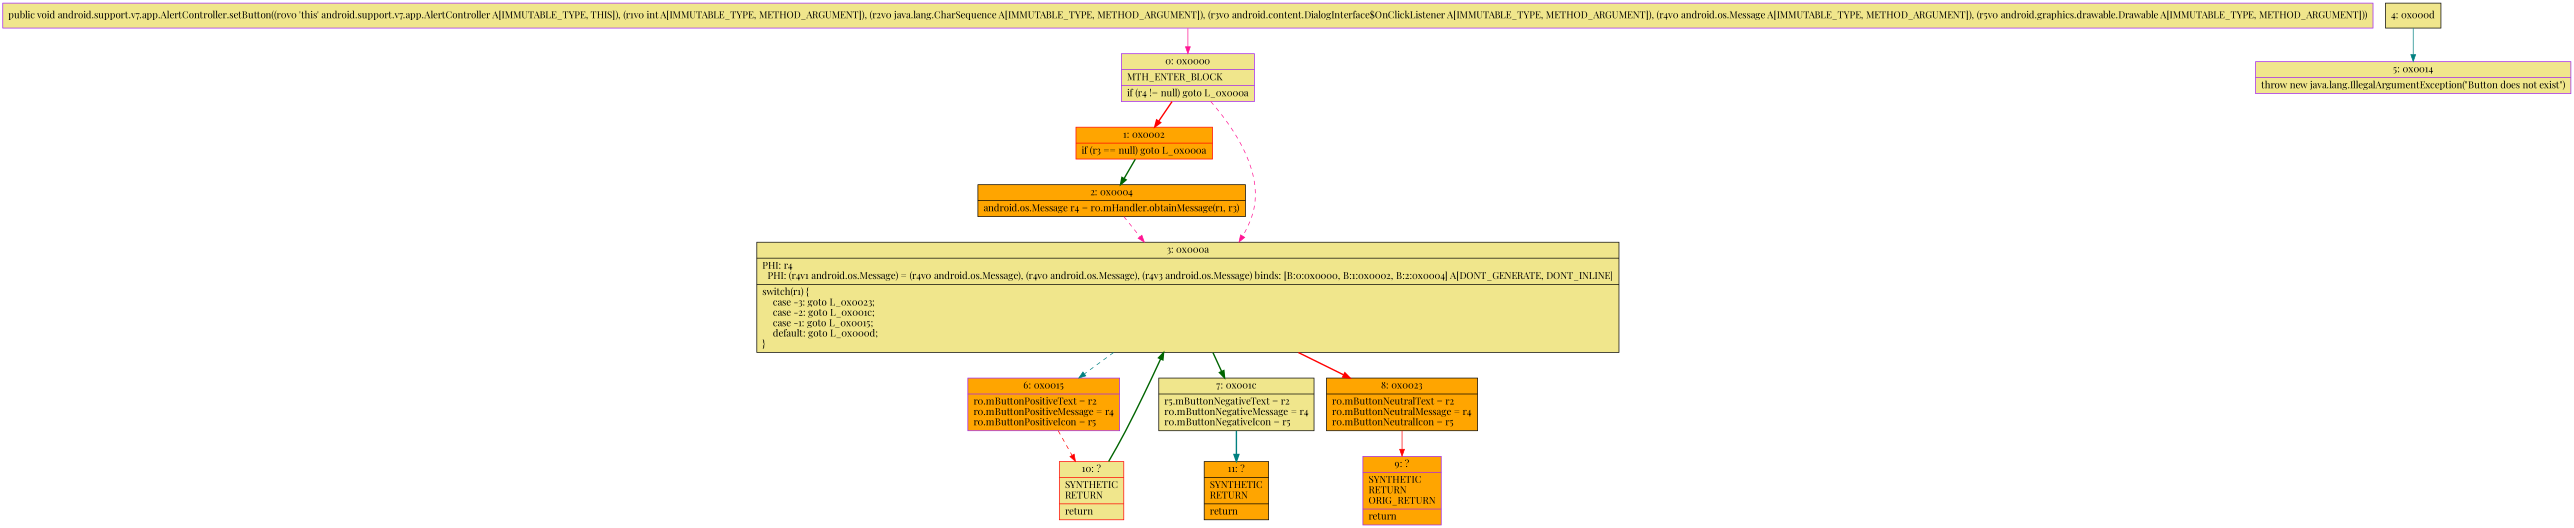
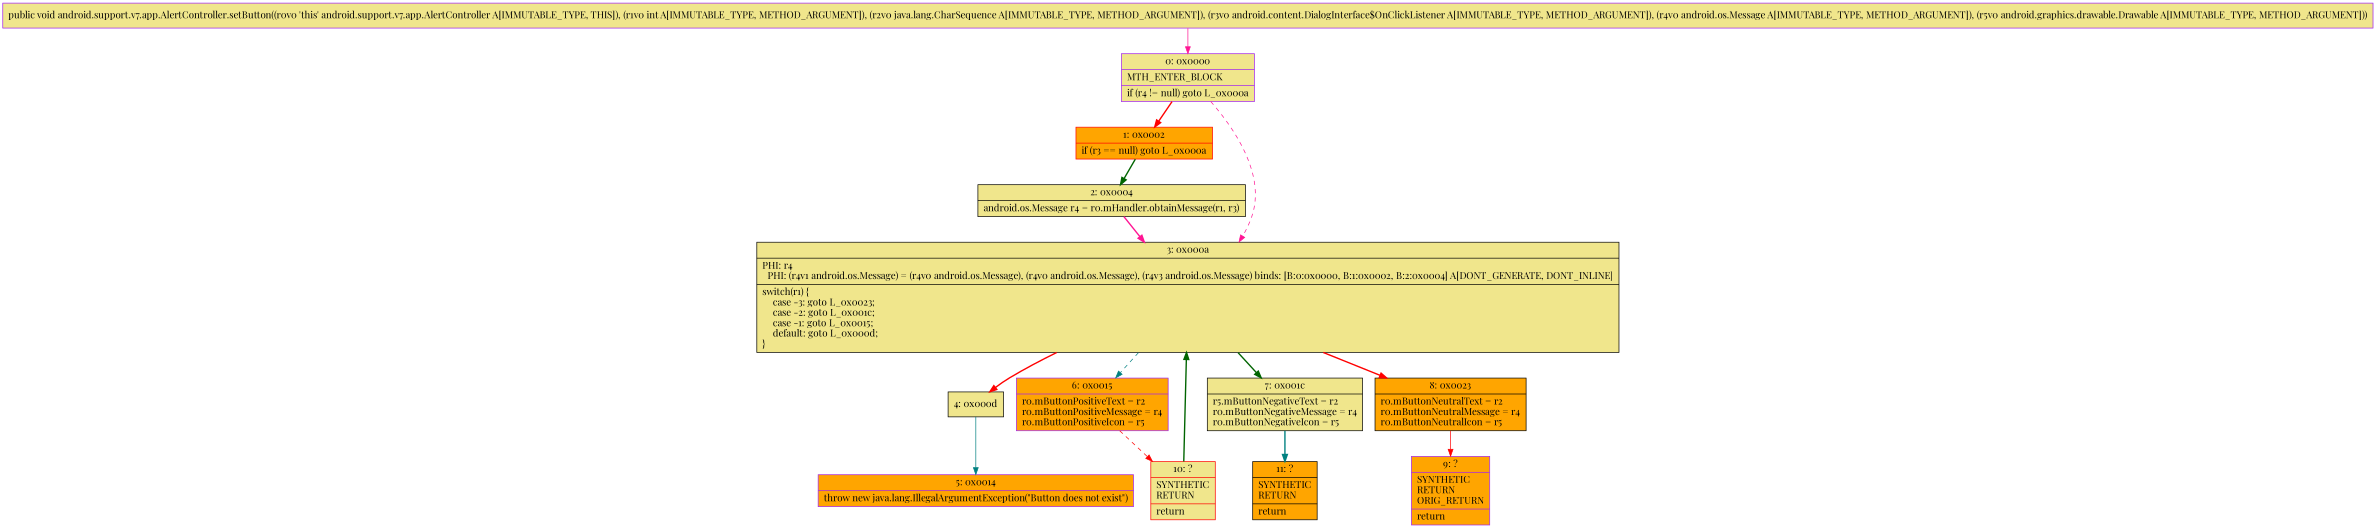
(2413, 78) -> (976, 491)
(1112, 201) -> (1112, 201)
(1132, 227) -> (1132, 227)
none -> (1025, 369)
